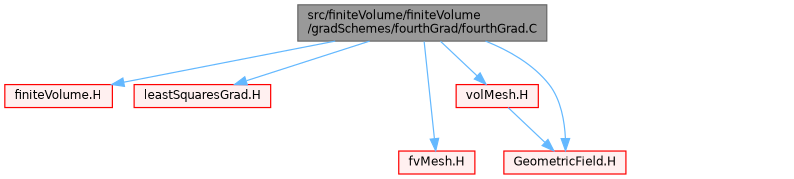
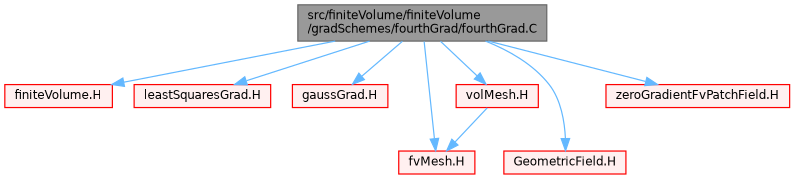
none -> (340, 96)
none -> (698, 96)
(527, 125) -> (471, 125)
